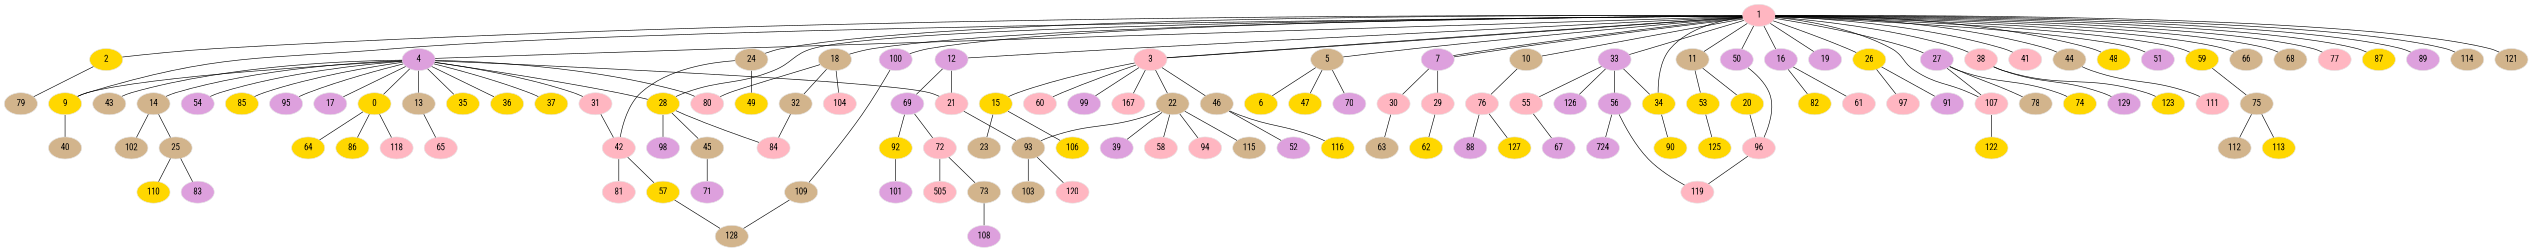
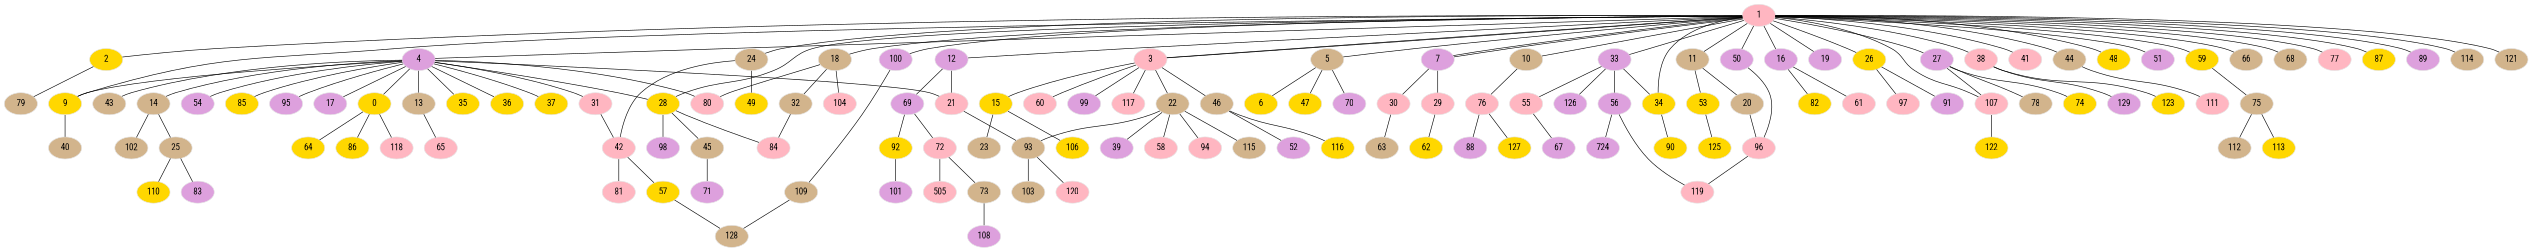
(1128, 104) -> (1128, 104)
(1747, 104) -> (1747, 104)
